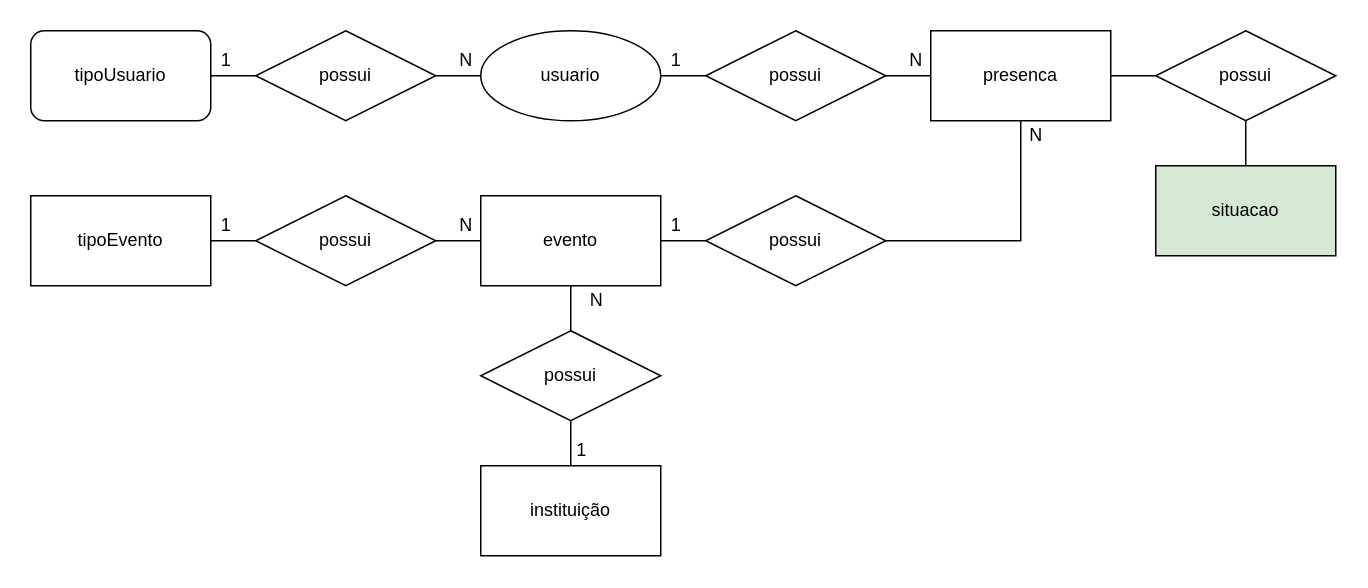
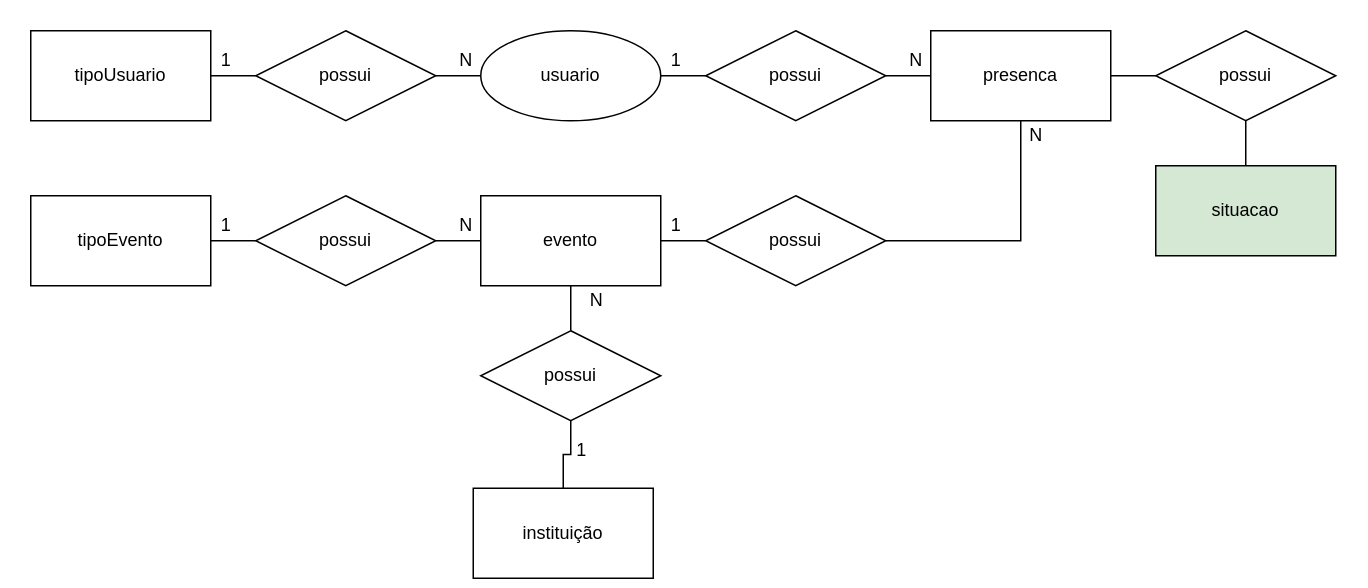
(121, 76) -> (121, 76)
(571, 511) -> (563, 533)
